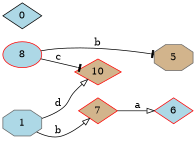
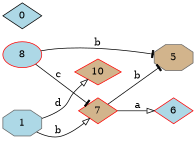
(59, 63) -> (61, 83)
none -> (132, 87)
